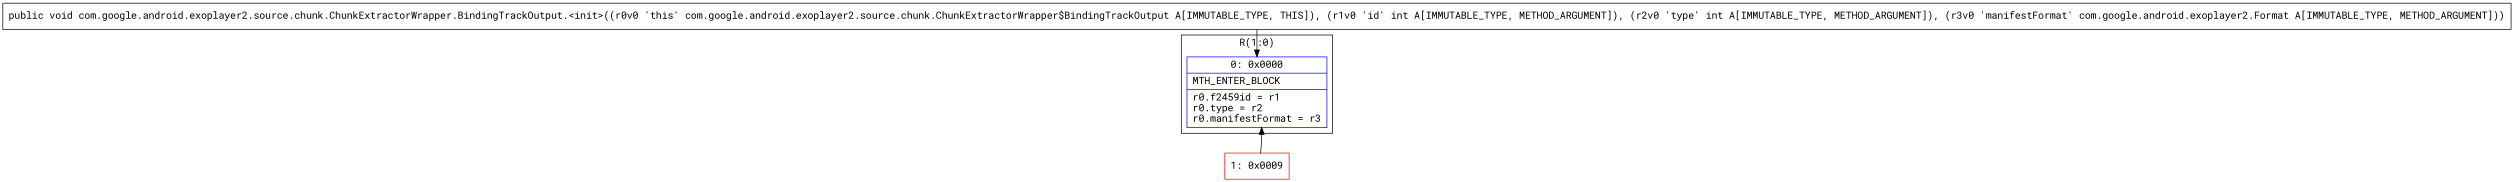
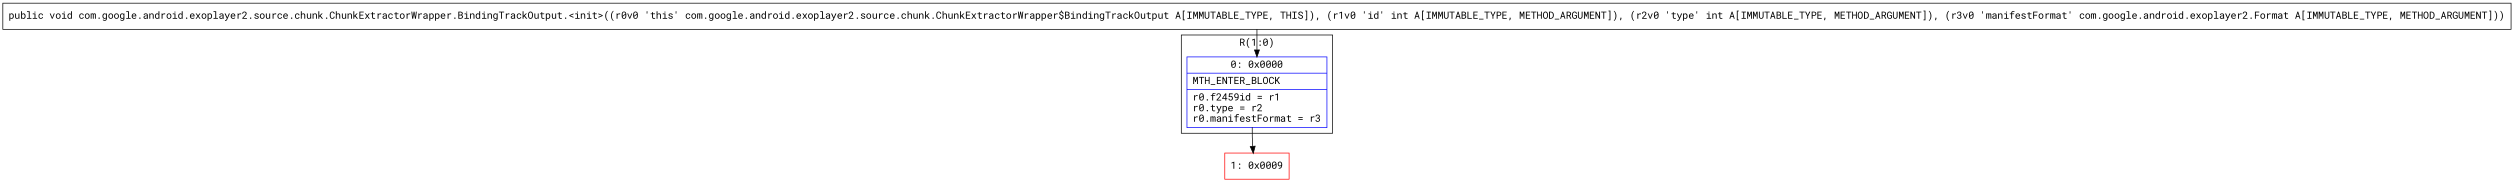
(1261, 144) -> (1252, 138)
